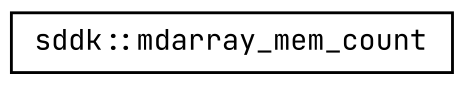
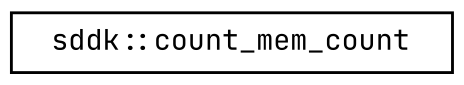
(232, 43) -> (232, 43)
